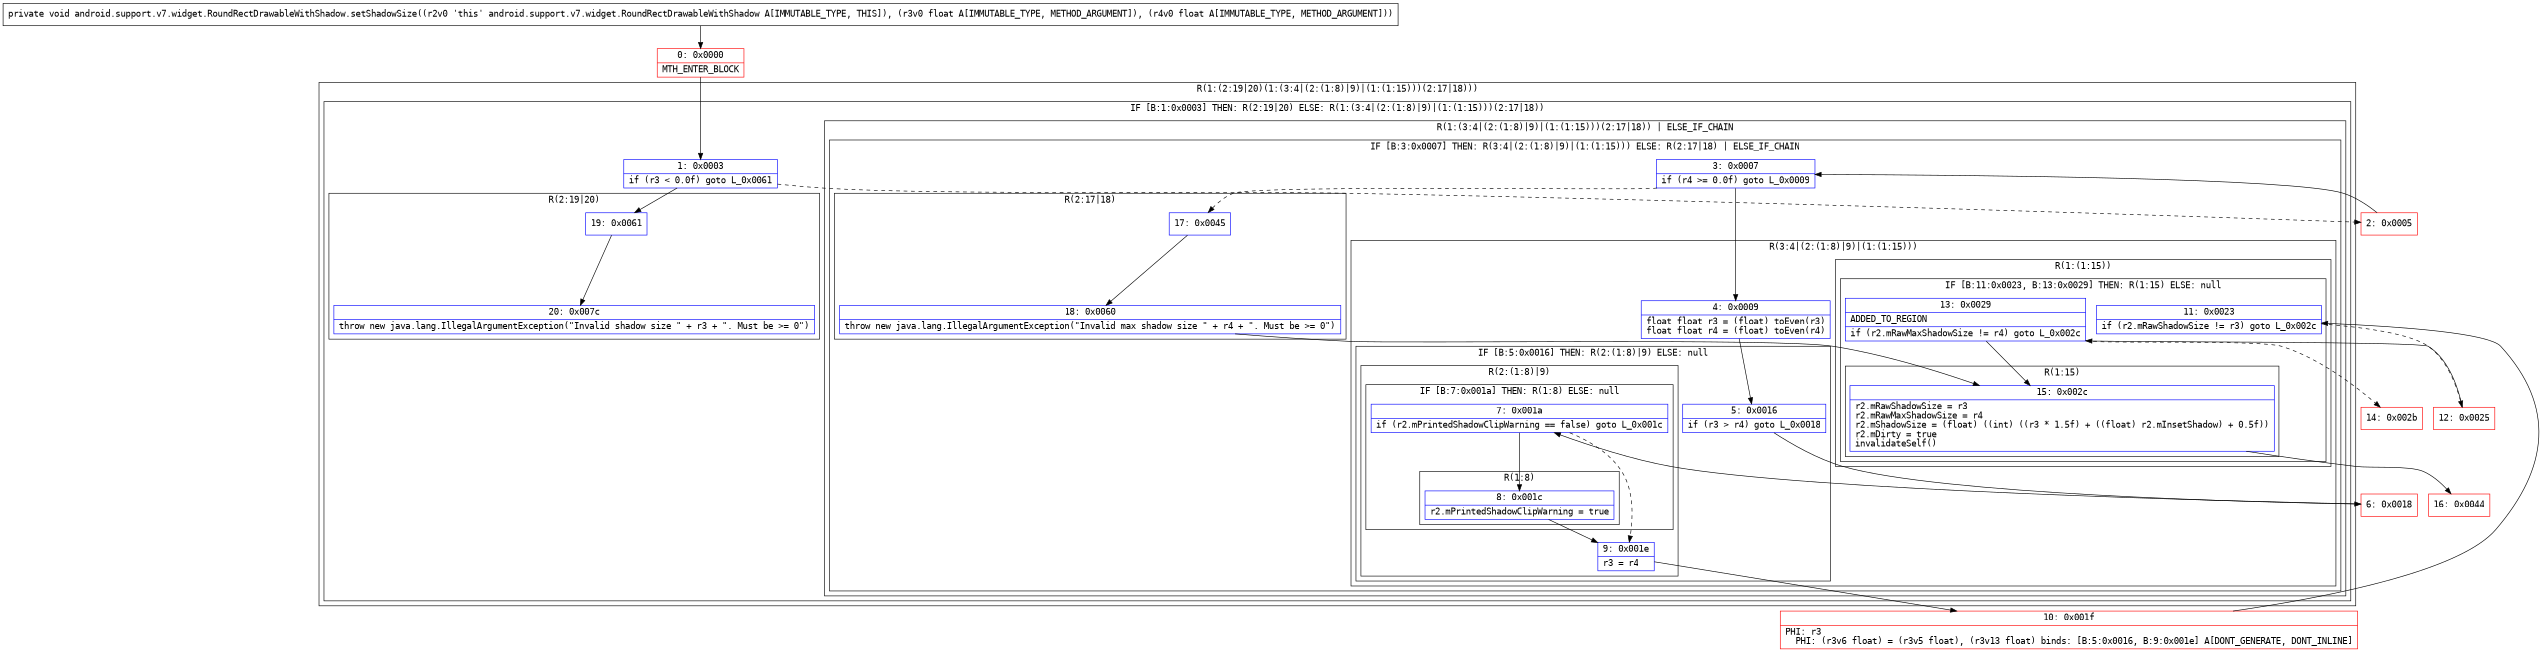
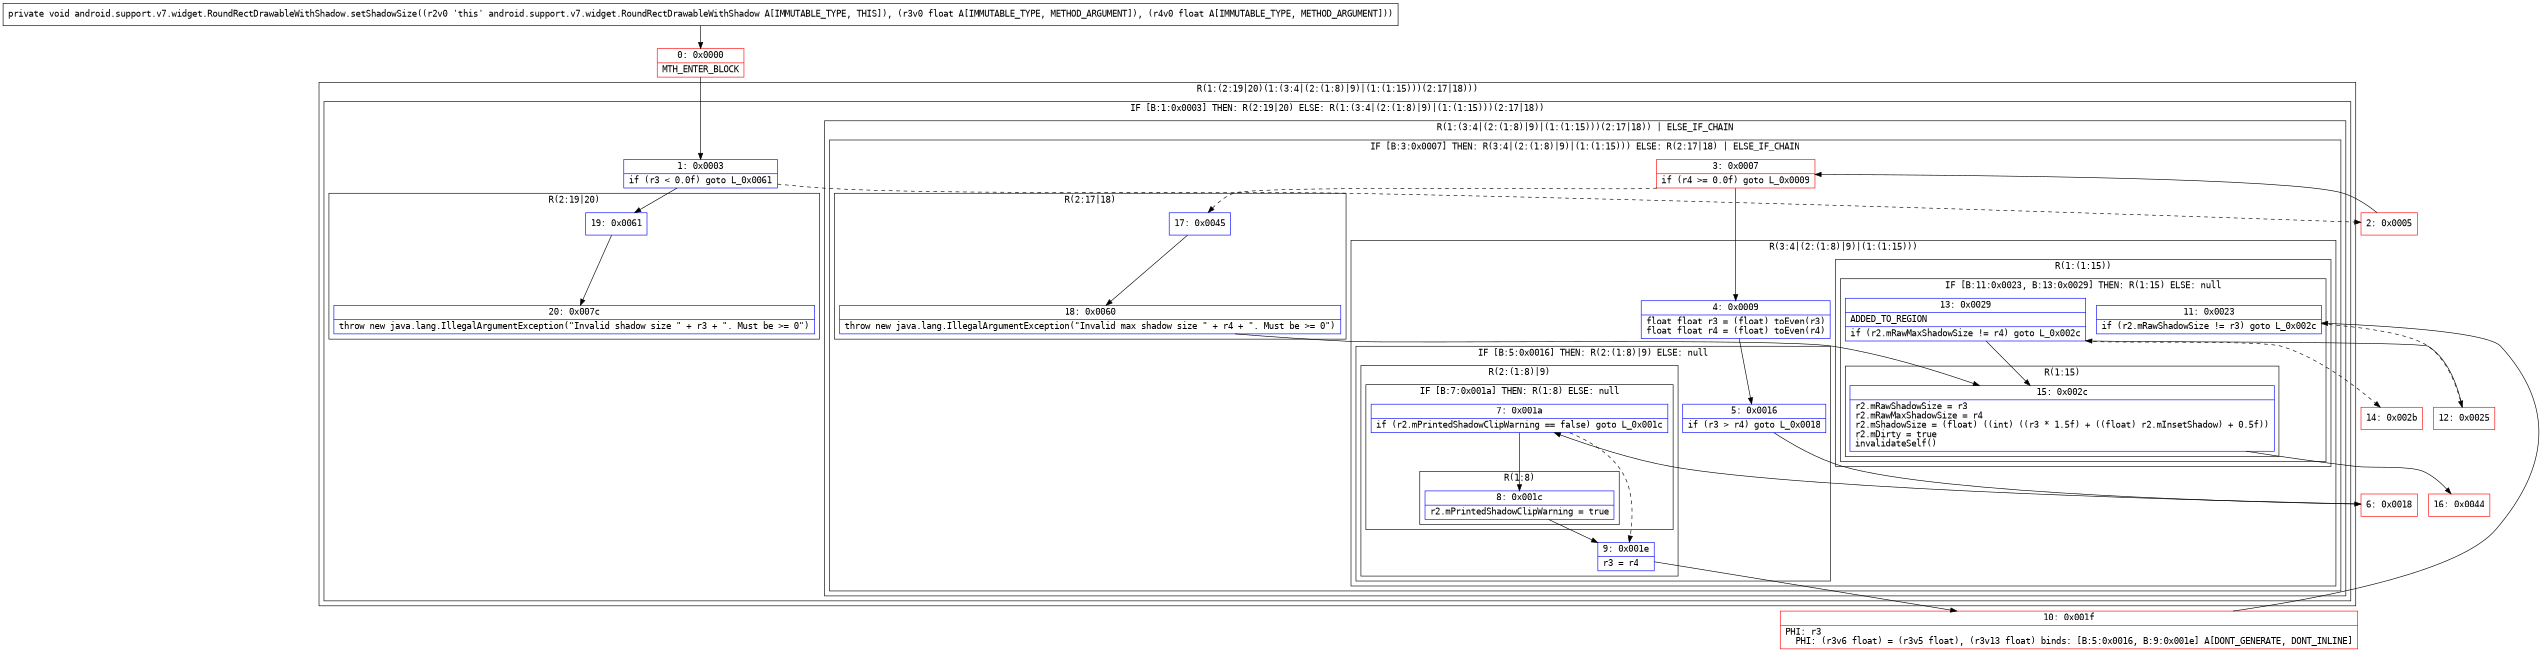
(1736, 174) -> (1736, 174)
